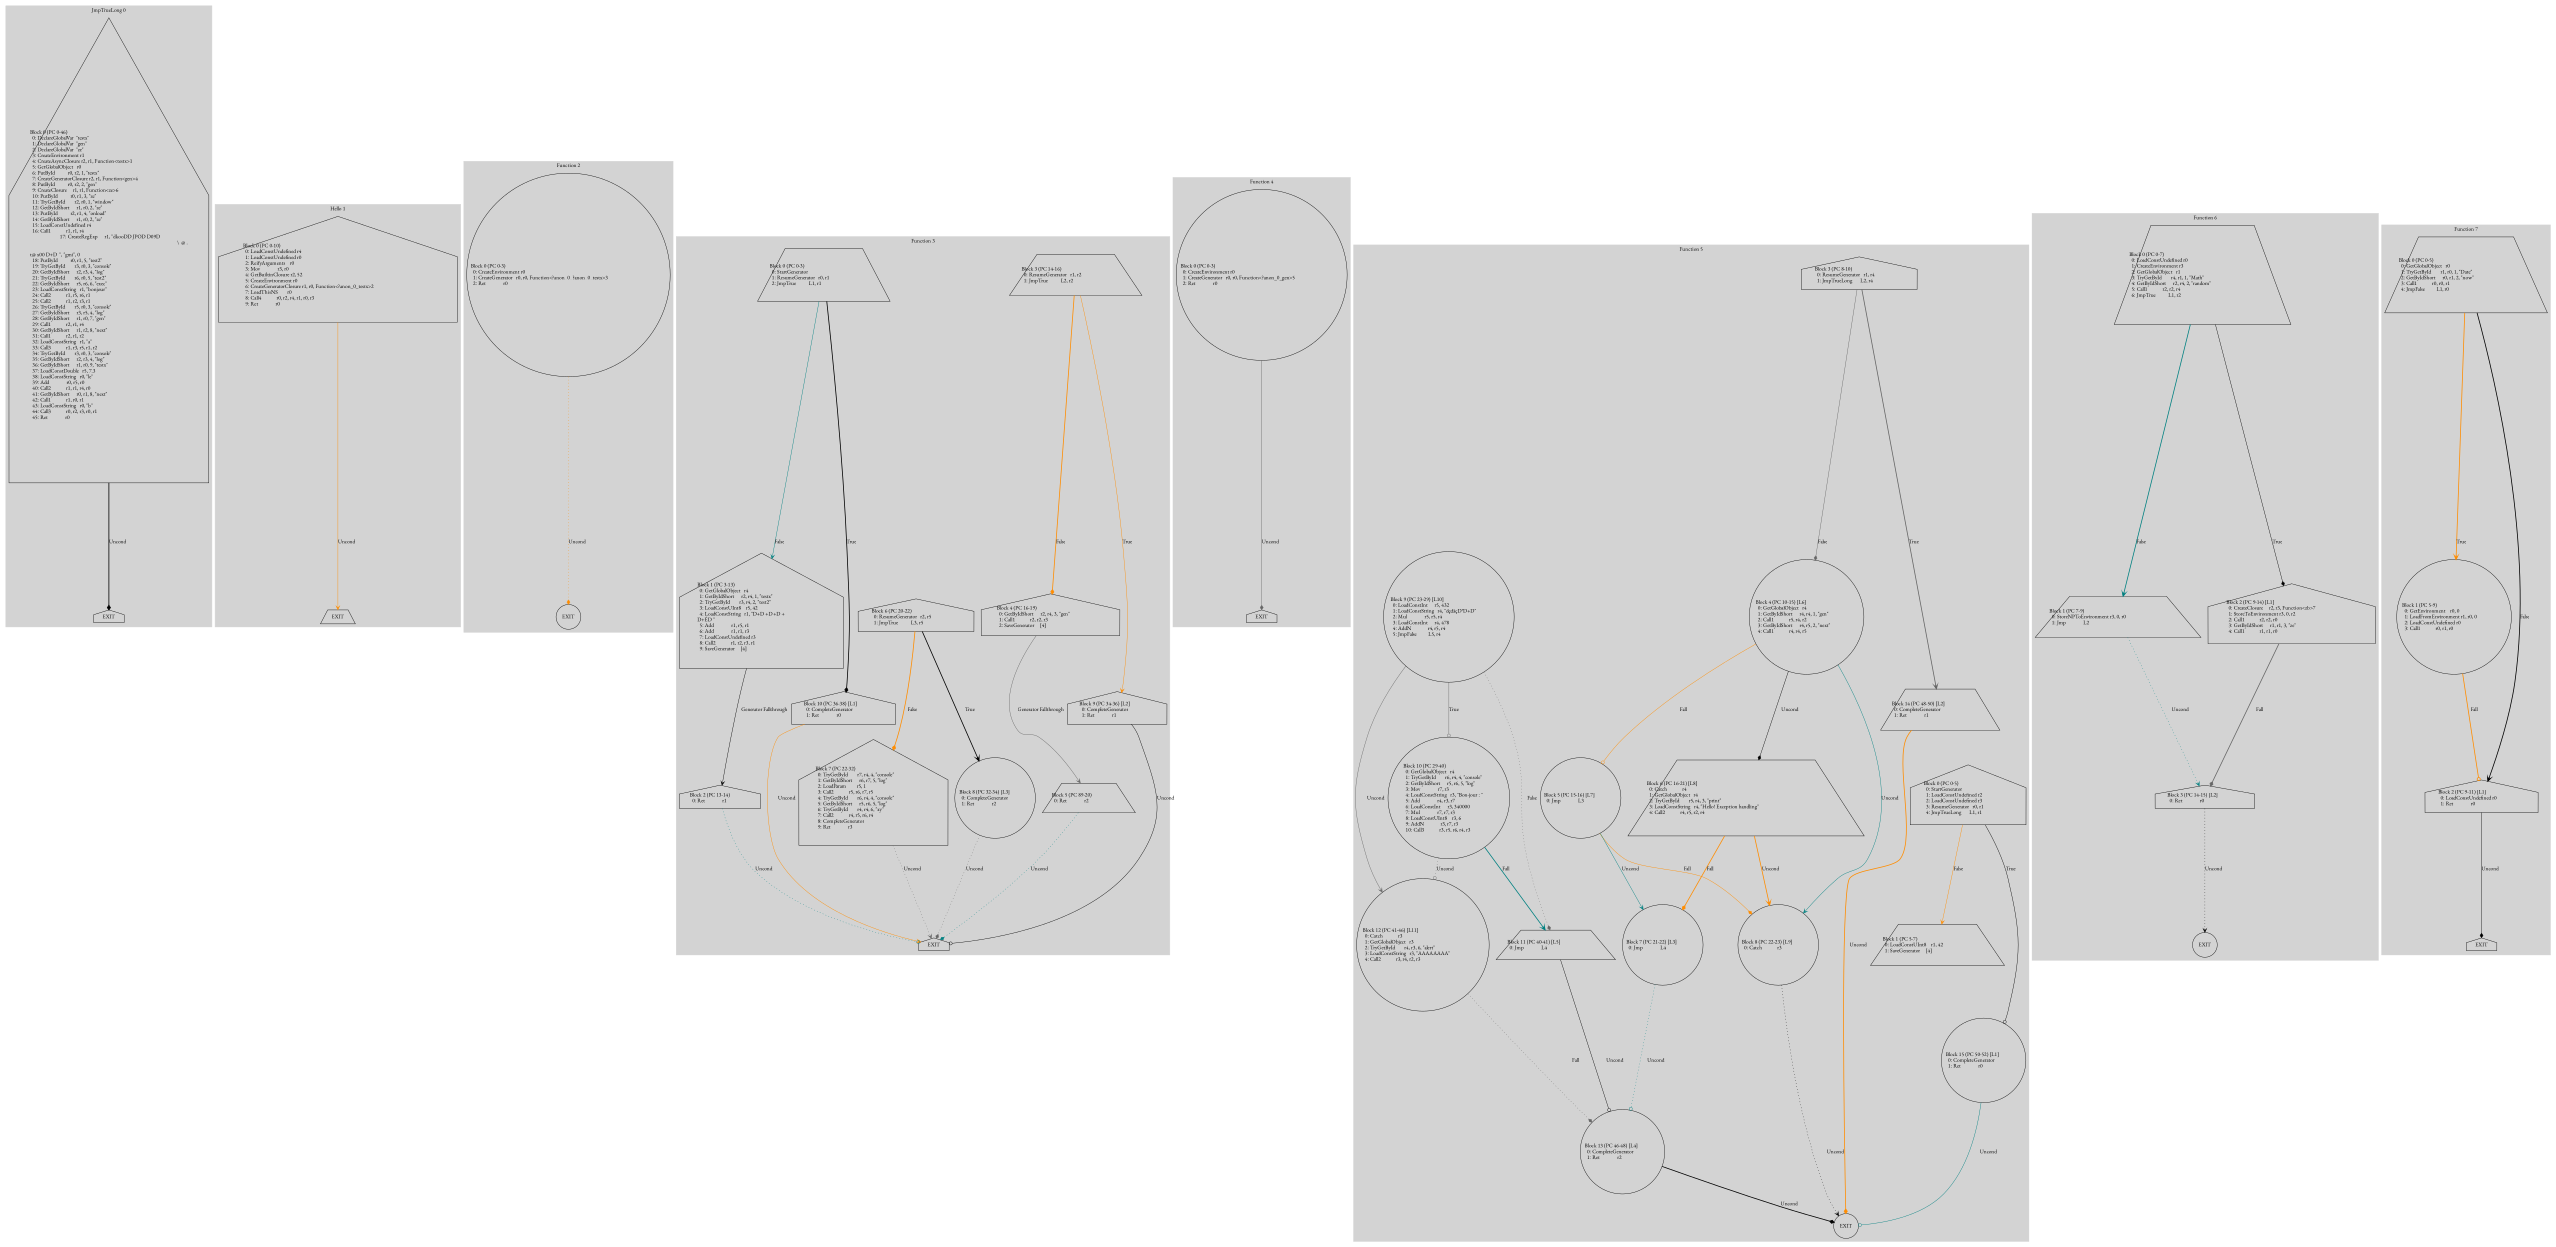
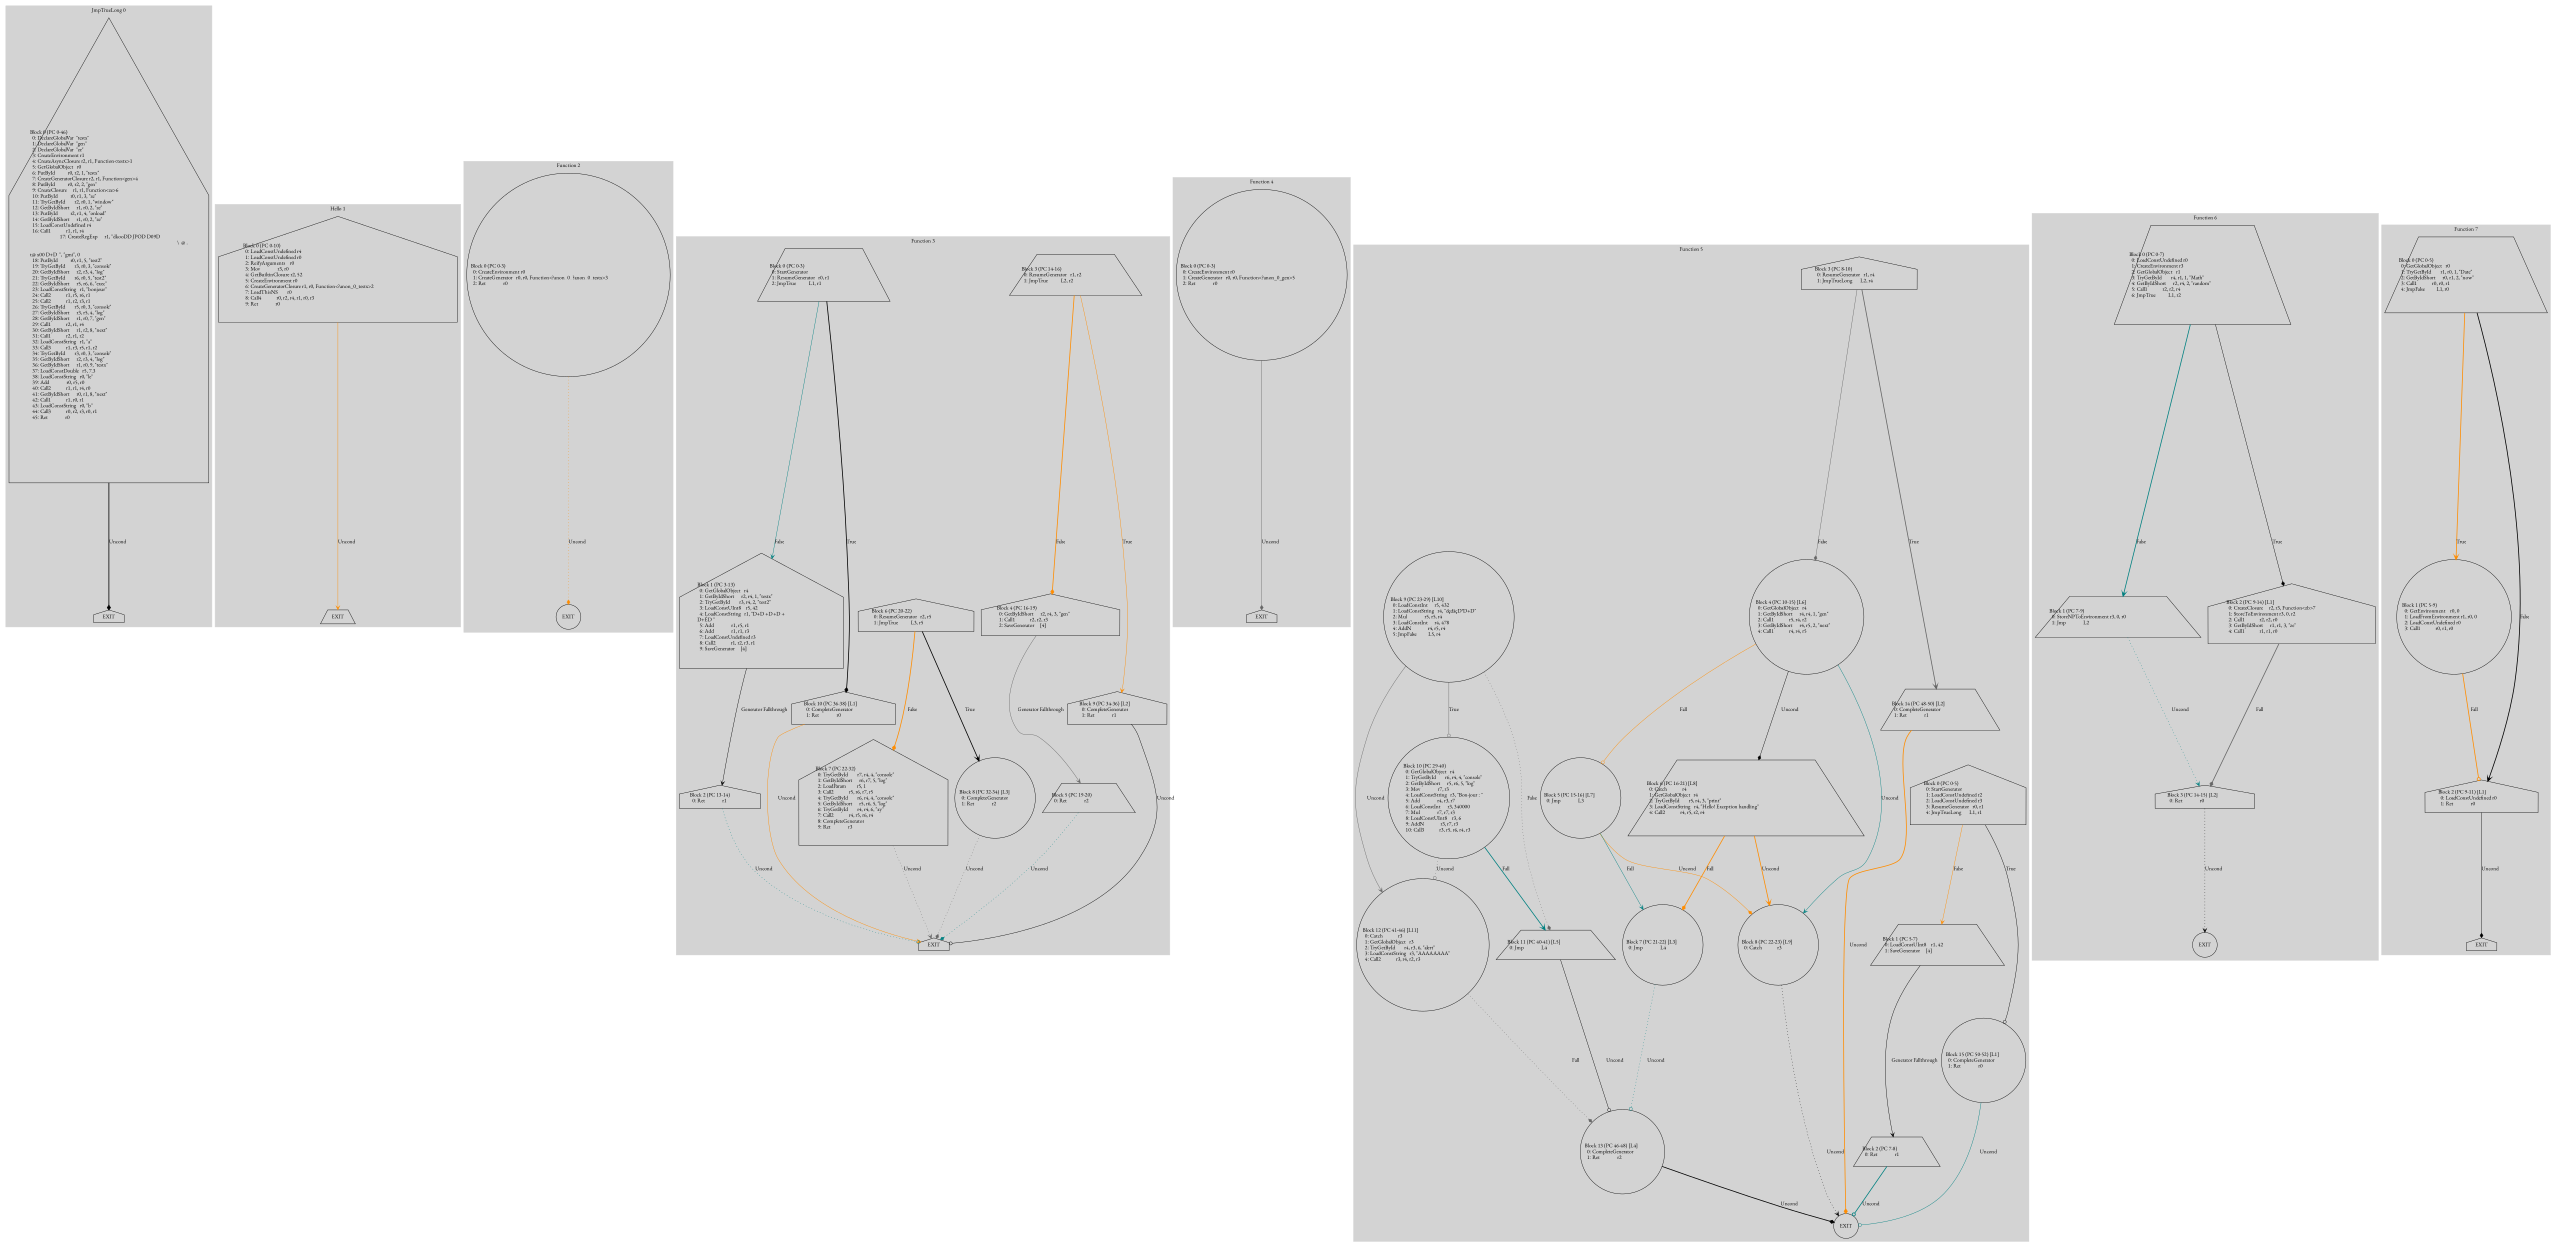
(1089, 798) -> (1089, 798)
(1630, 869) -> (1630, 869)
(1687, 869) -> (1687, 869)
none -> (1897, 1152)
